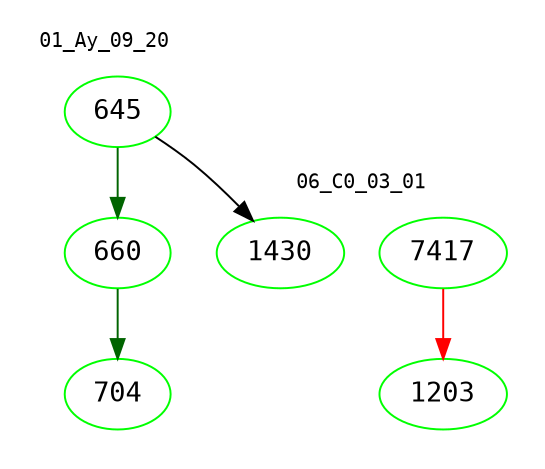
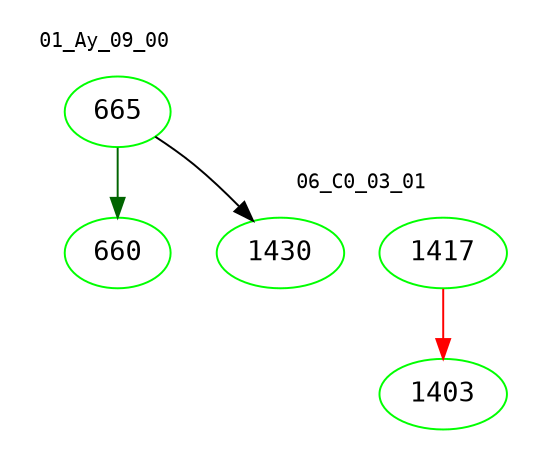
(105, 42) -> (105, 42)
(118, 112) -> (118, 112)
(443, 253) -> (443, 253)
(118, 394) -> none
(443, 394) -> (443, 394)
